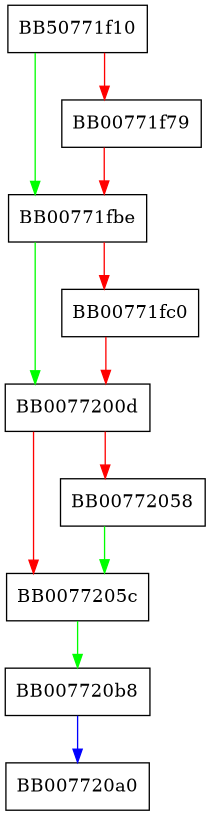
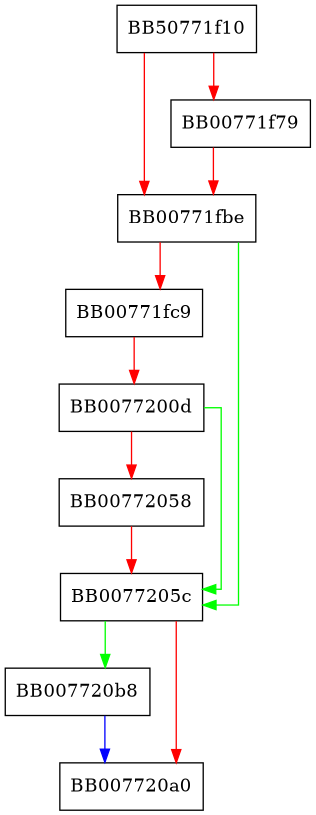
(35, 117) -> (144, 117)
(35, 307) -> (238, 435)
(130, 313) -> (134, 313)
(34, 496) -> (221, 493)
(105, 543) -> (132, 543)
none -> (176, 685)
